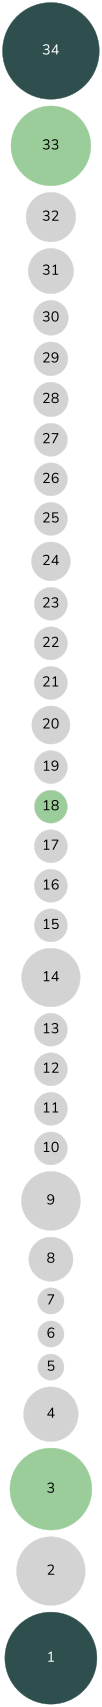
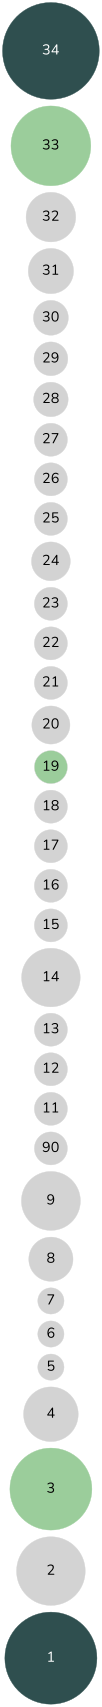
(51, 767) -> (51, 767)
(51, 807) -> (51, 807)
(51, 1148) -> (51, 1148)
